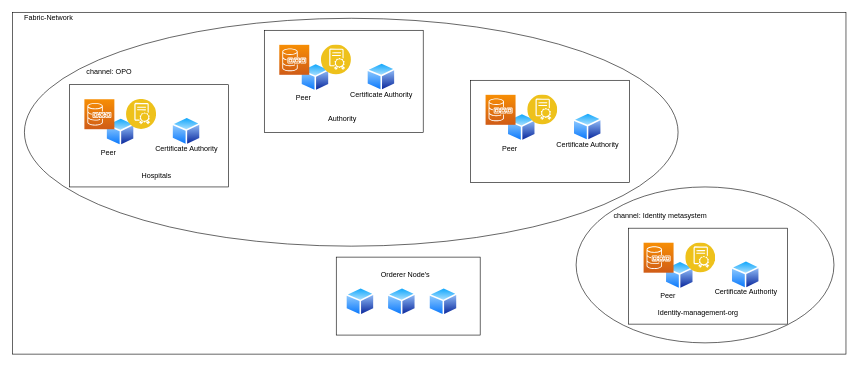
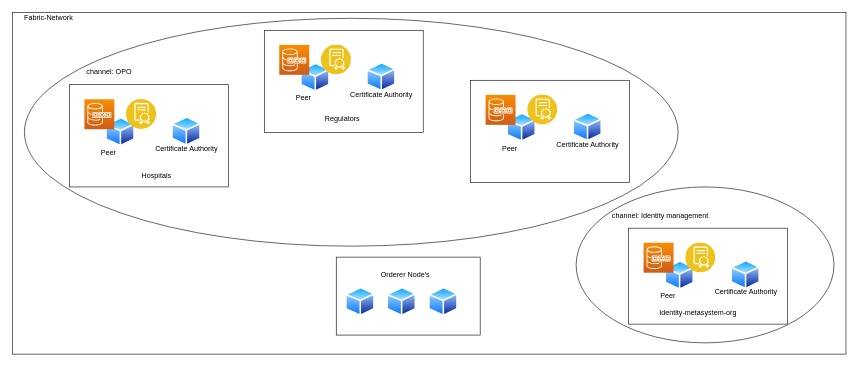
(343, 119) -> (343, 119)
(661, 216) -> (661, 216)
(698, 314) -> (698, 314)
